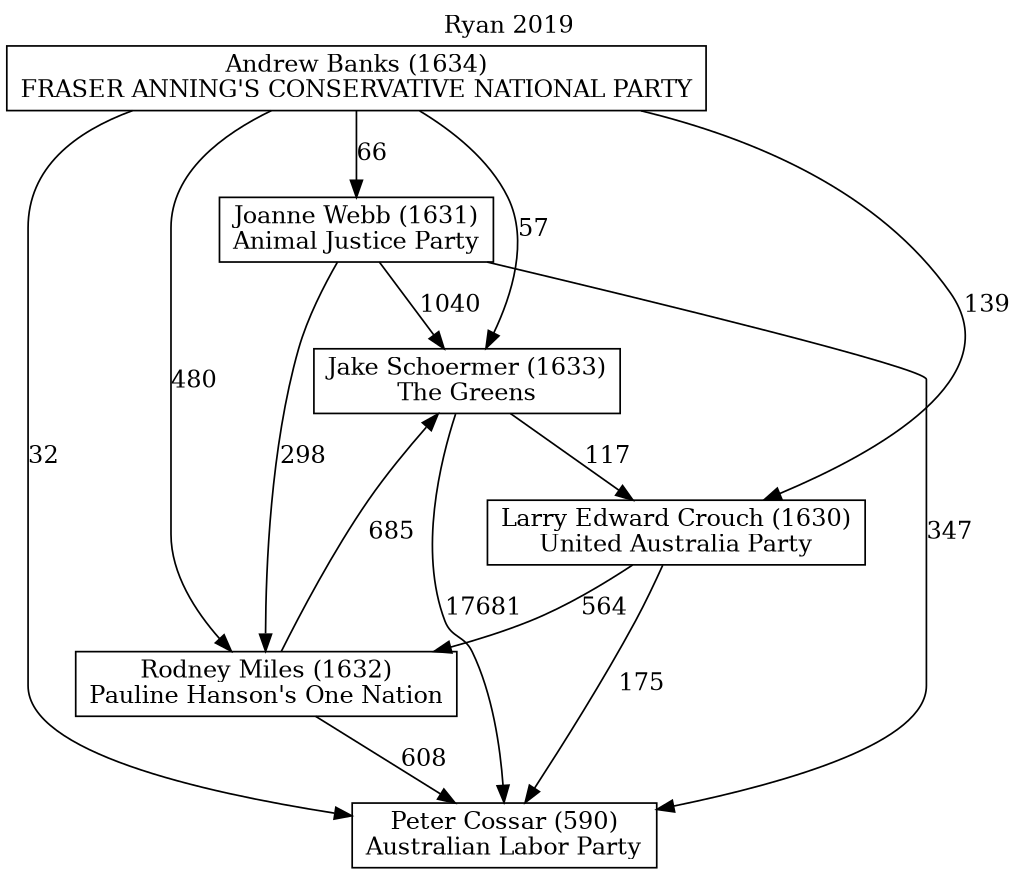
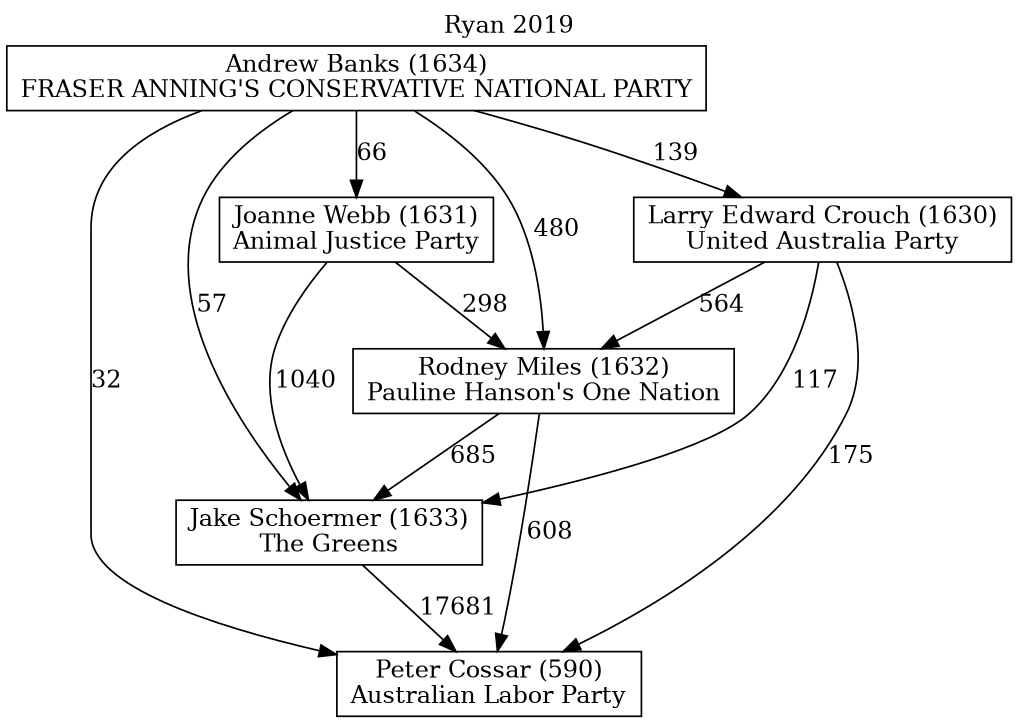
(926, 451) -> none
(565, 452) -> (708, 438)
